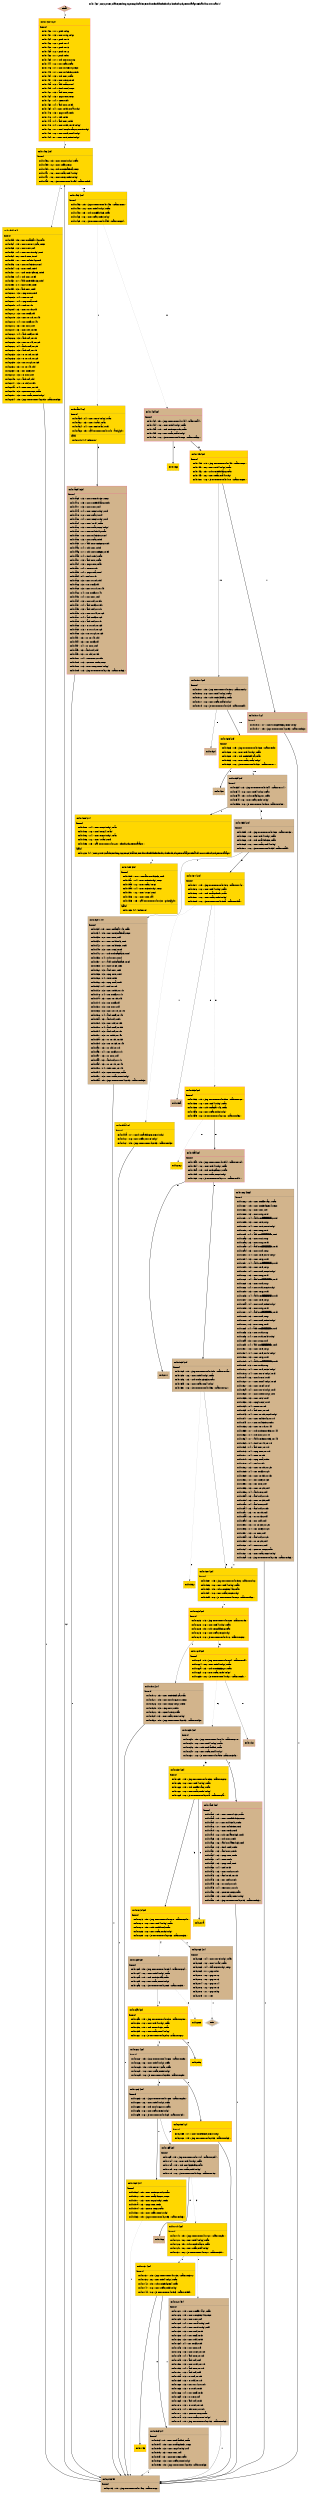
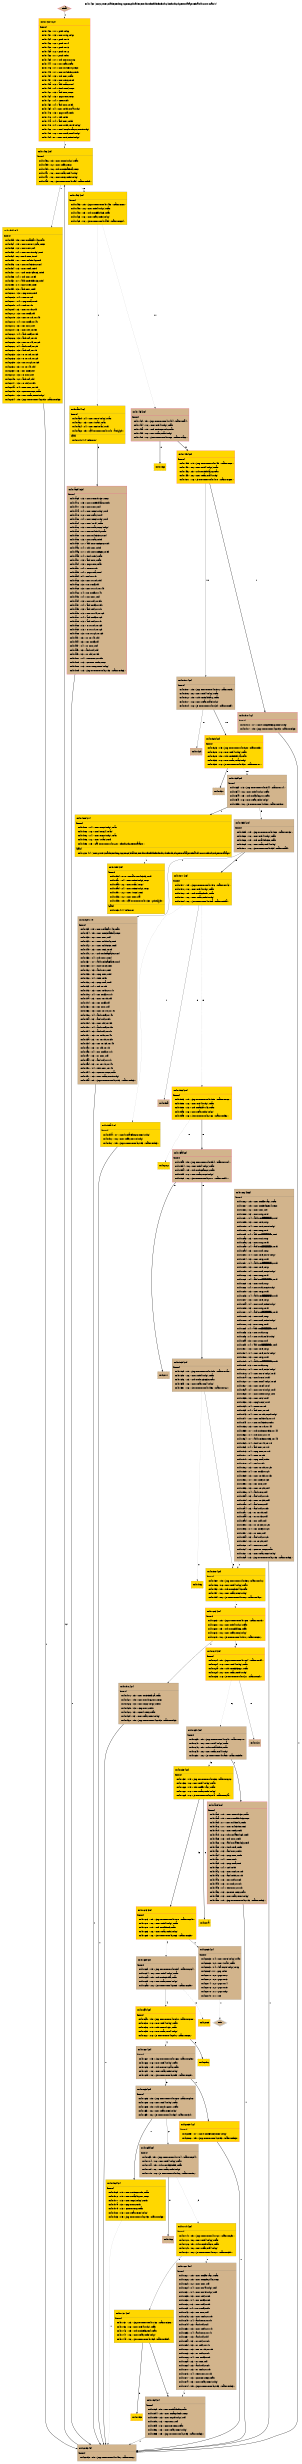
(208, 2470) -> (184, 2393)
